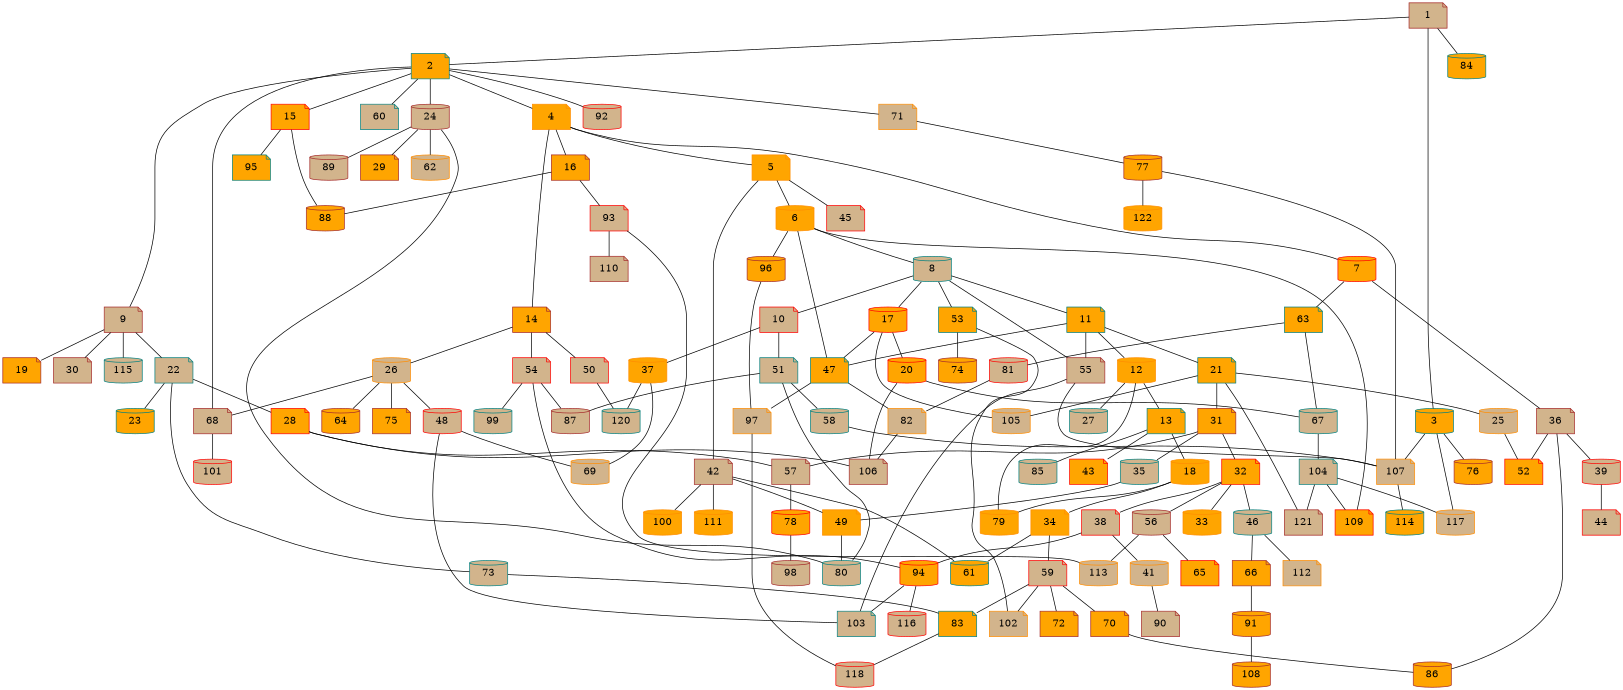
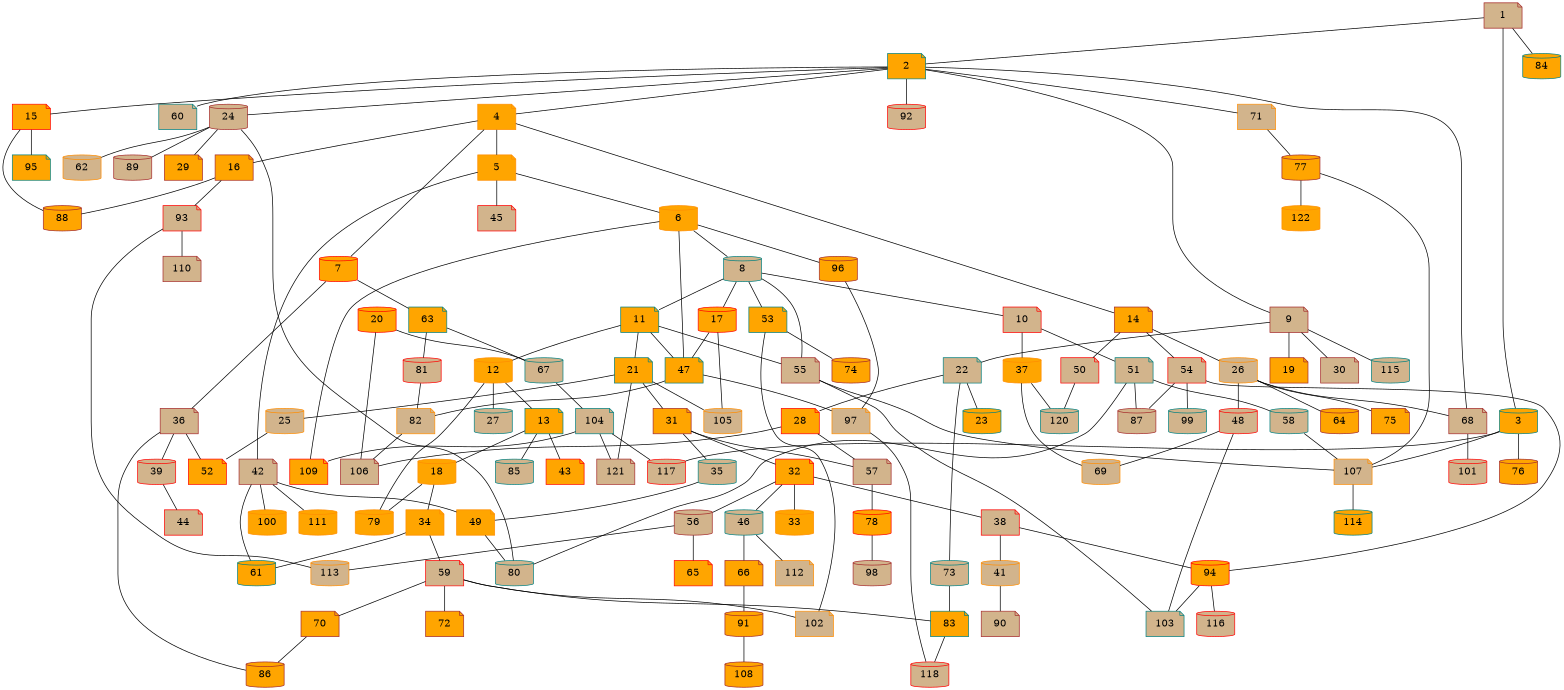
(897, 345) -> none
(1456, 522) -> (666, 472)
